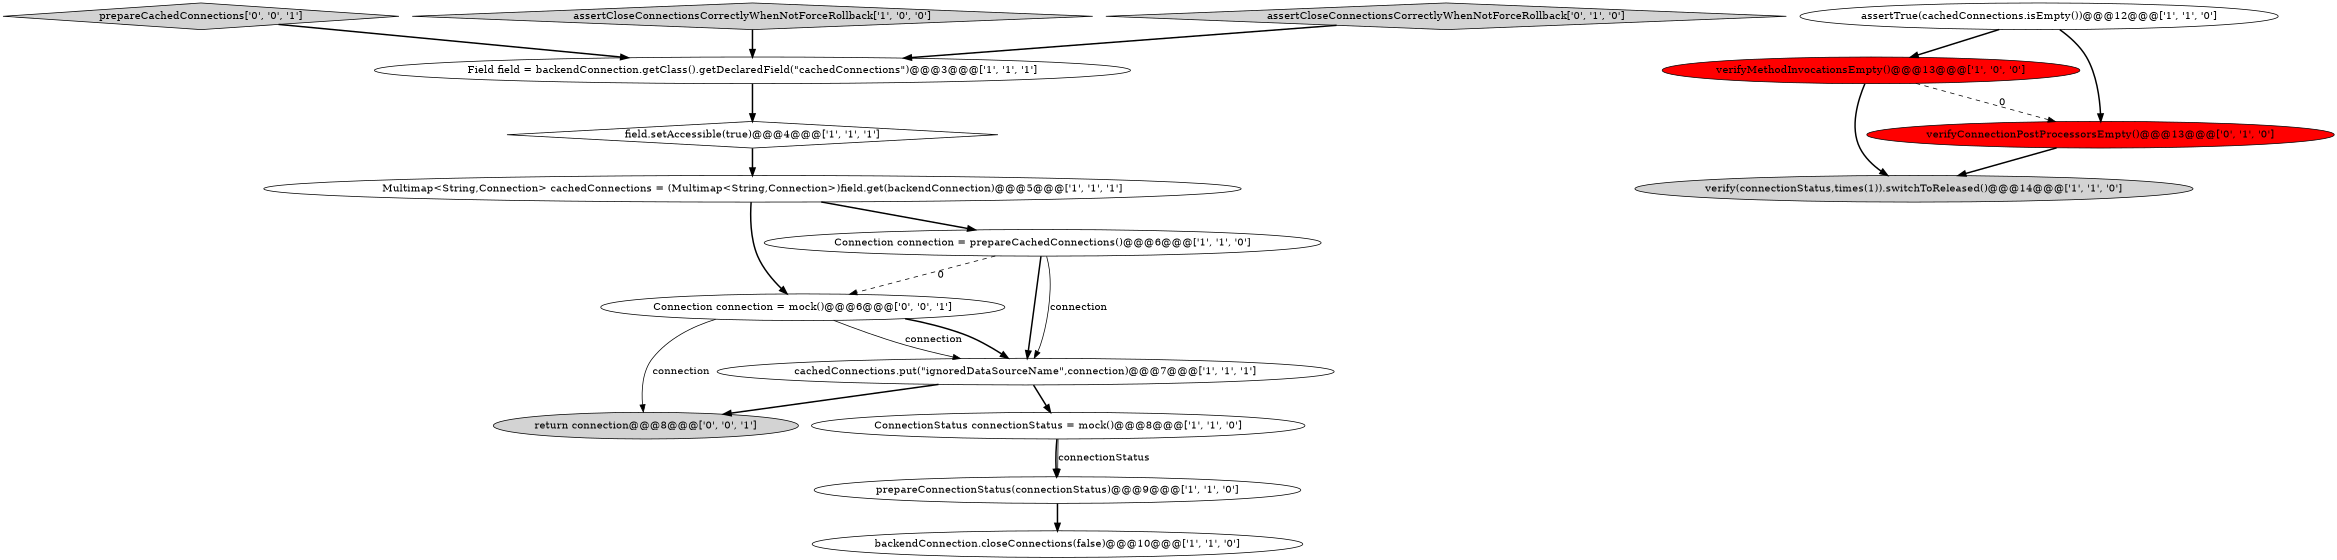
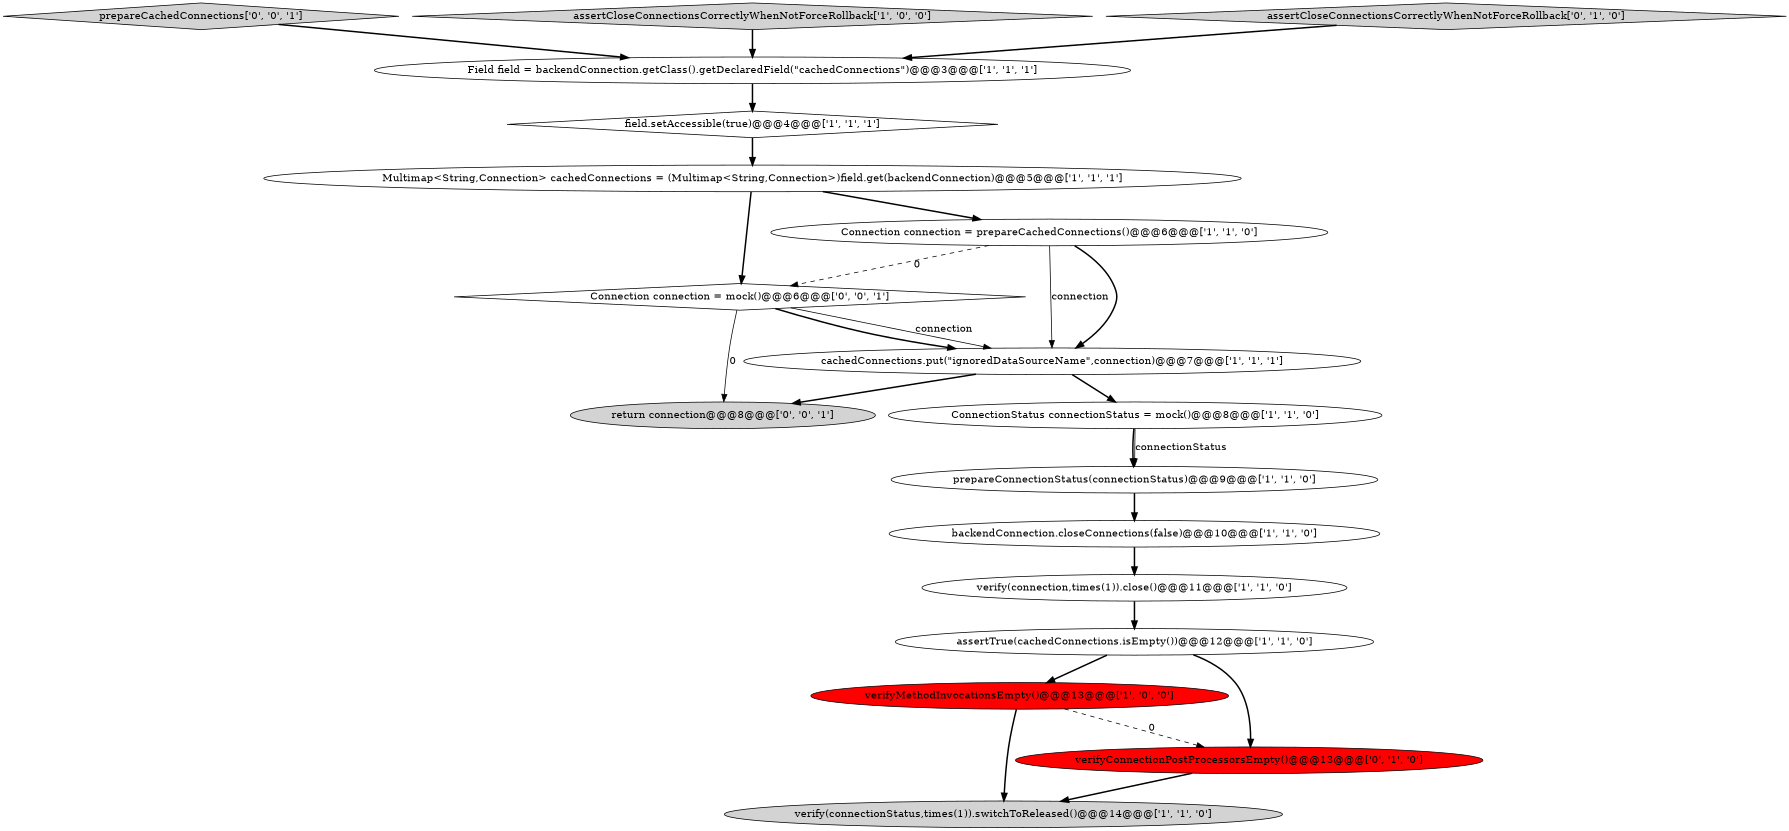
(803, 307) -> (740, 297)
(681, 372) -> (733, 361)
none -> (1134, 588)
